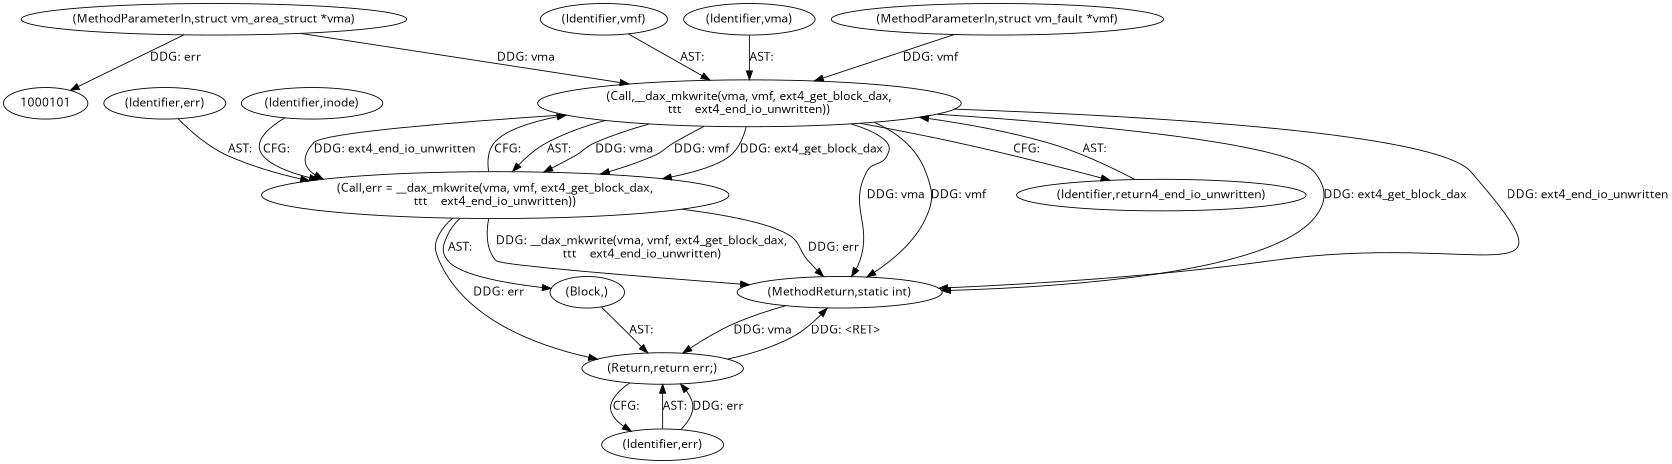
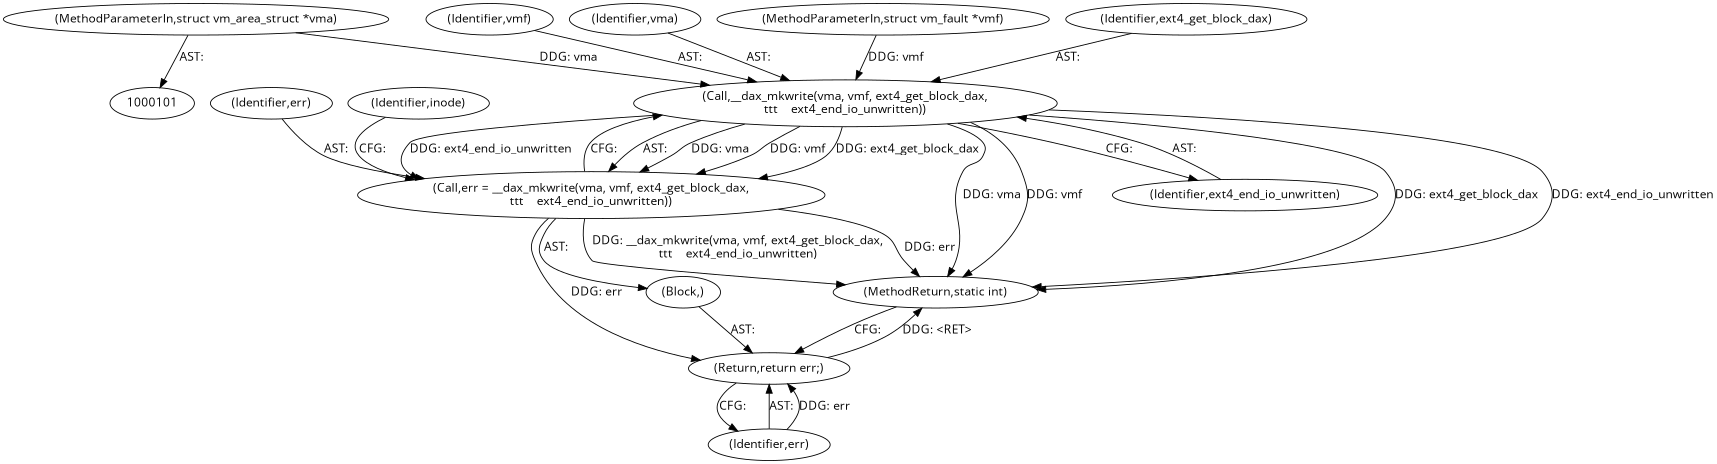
none -> (1186, 19)
(176, 57) -> (193, 57)
(1161, 195) -> (1245, 195)
(763, 330) -> (870, 330)
